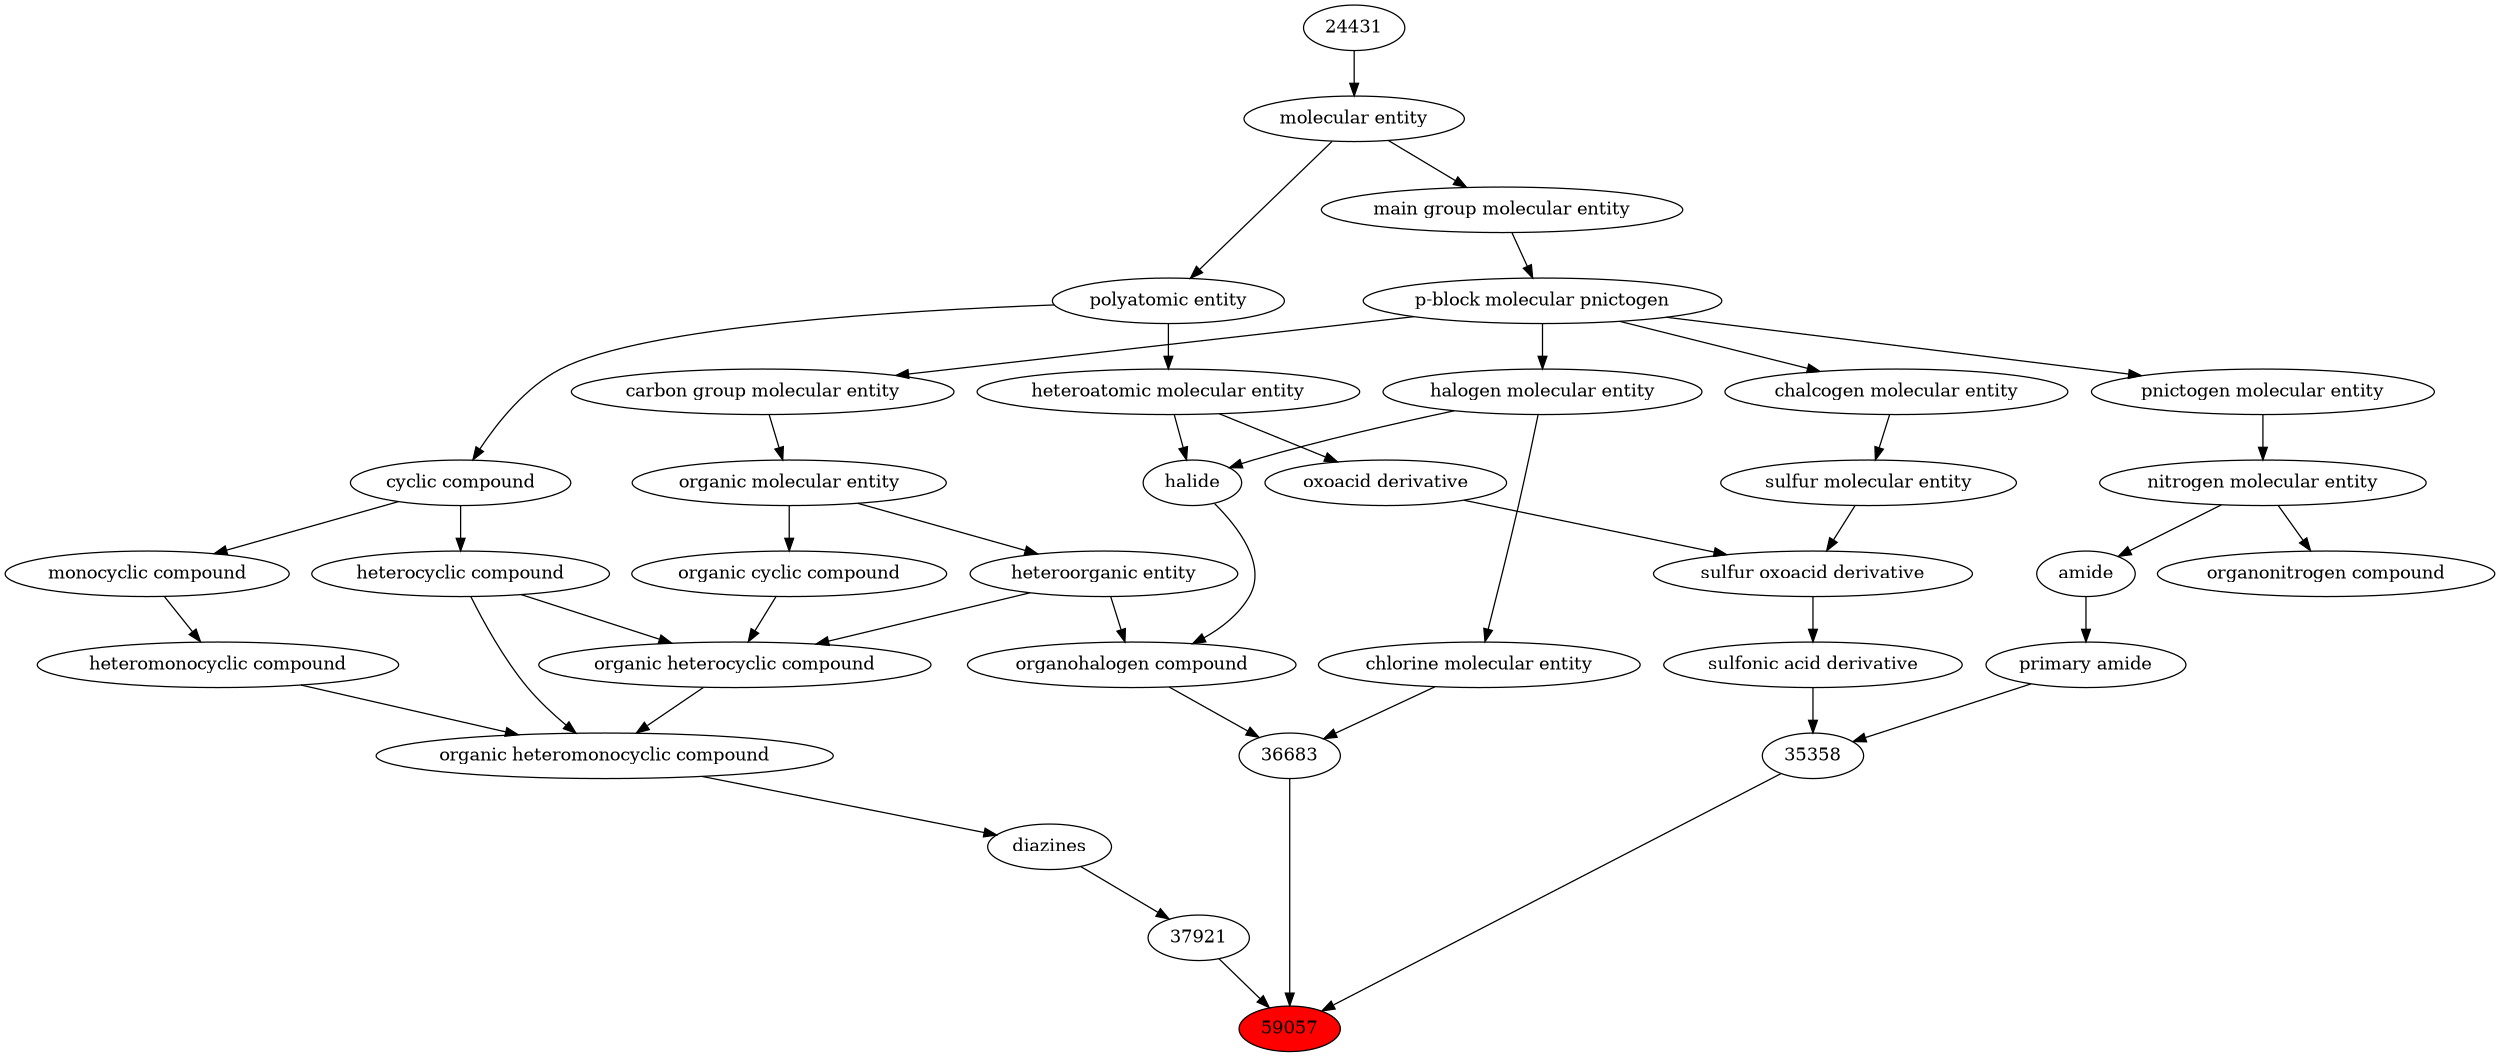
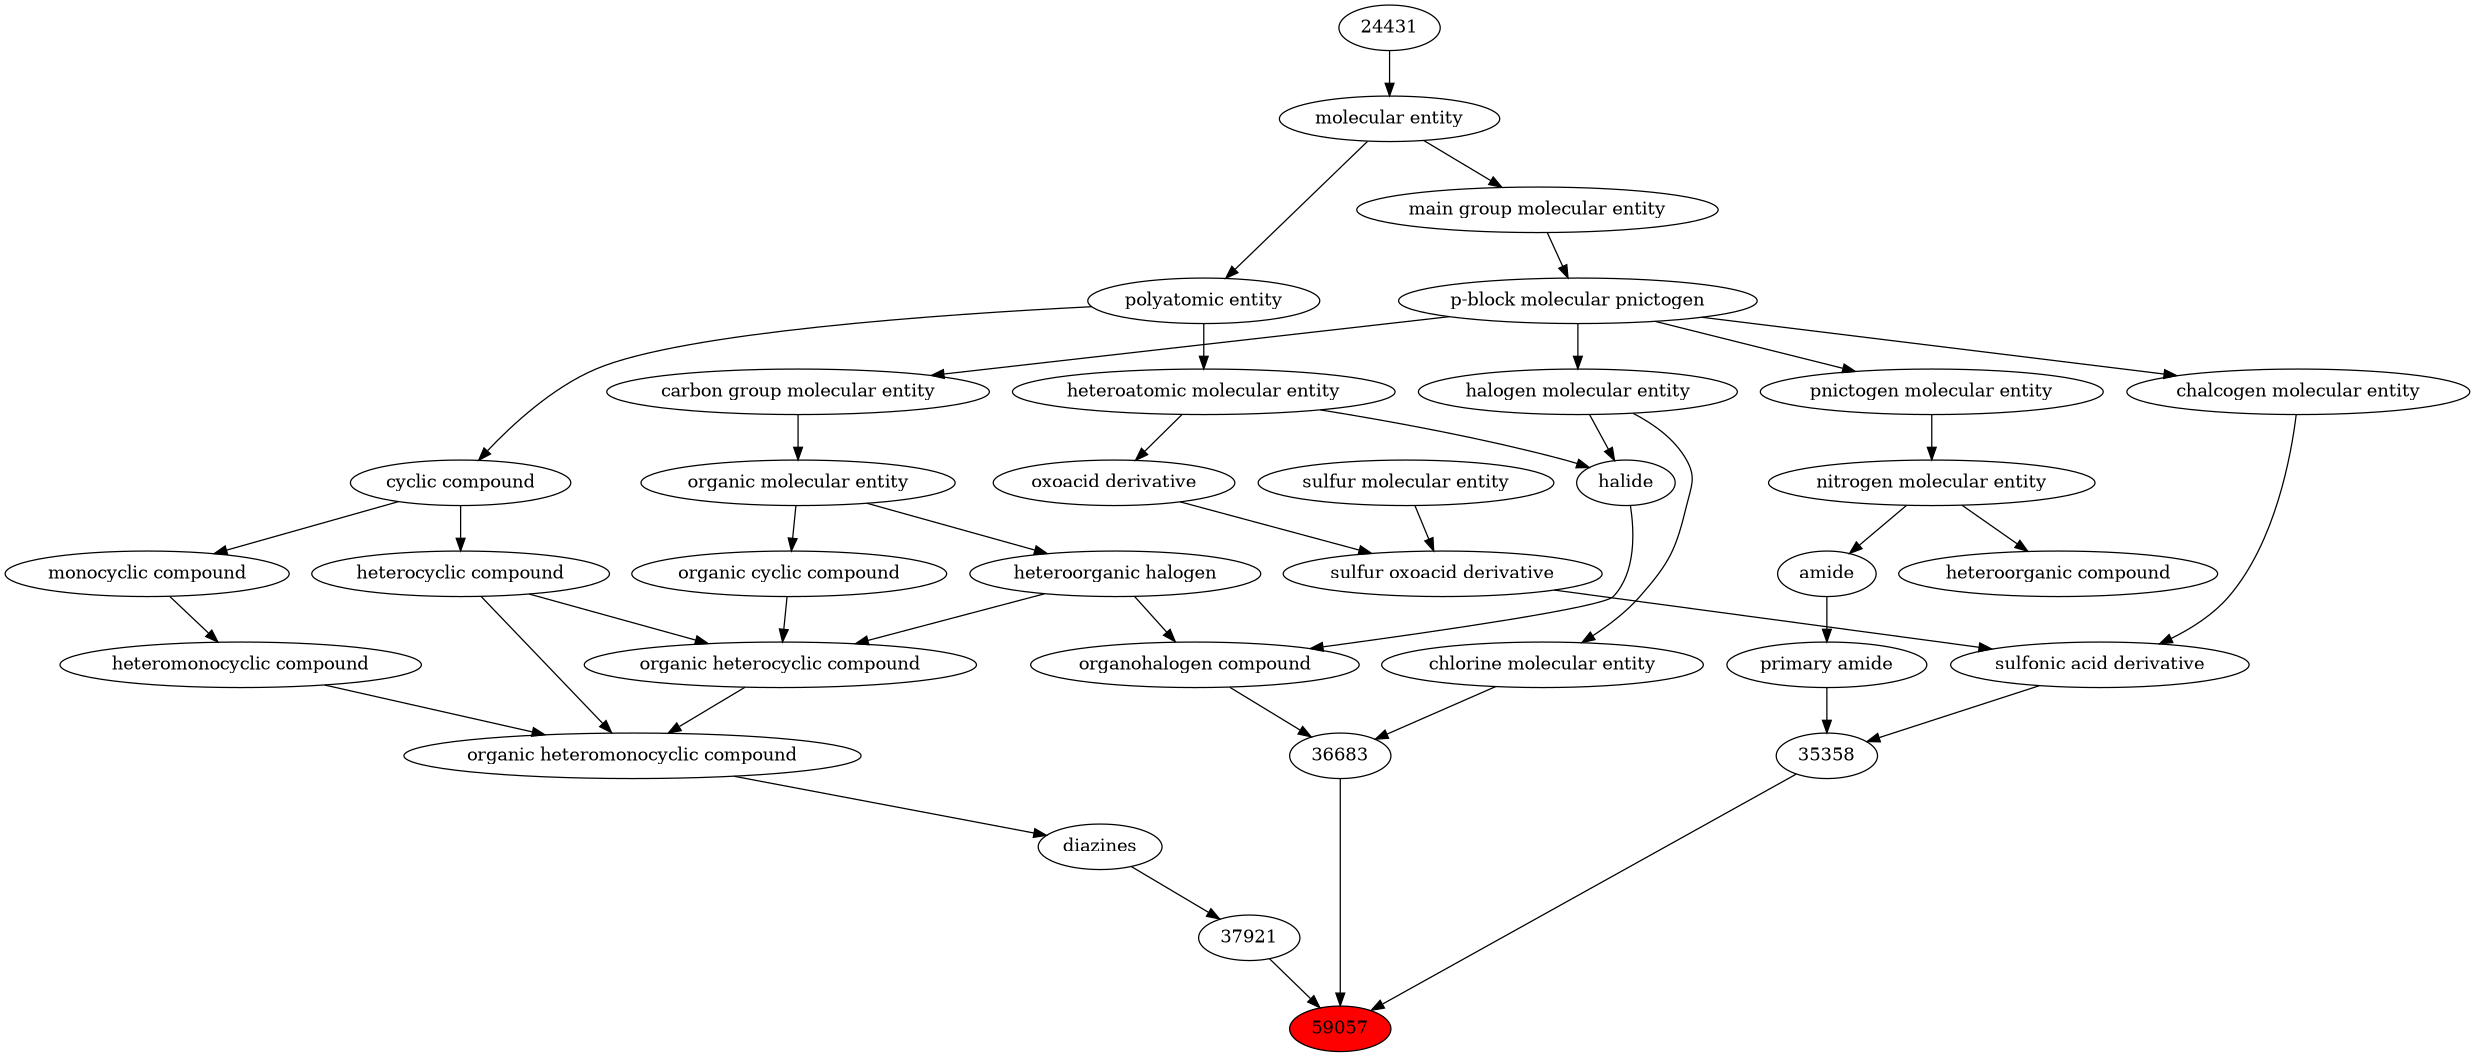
(1884, 431) -> (2261, 544)
(1104, 574) -> (1115, 574)
(2326, 574) -> (2058, 574)
